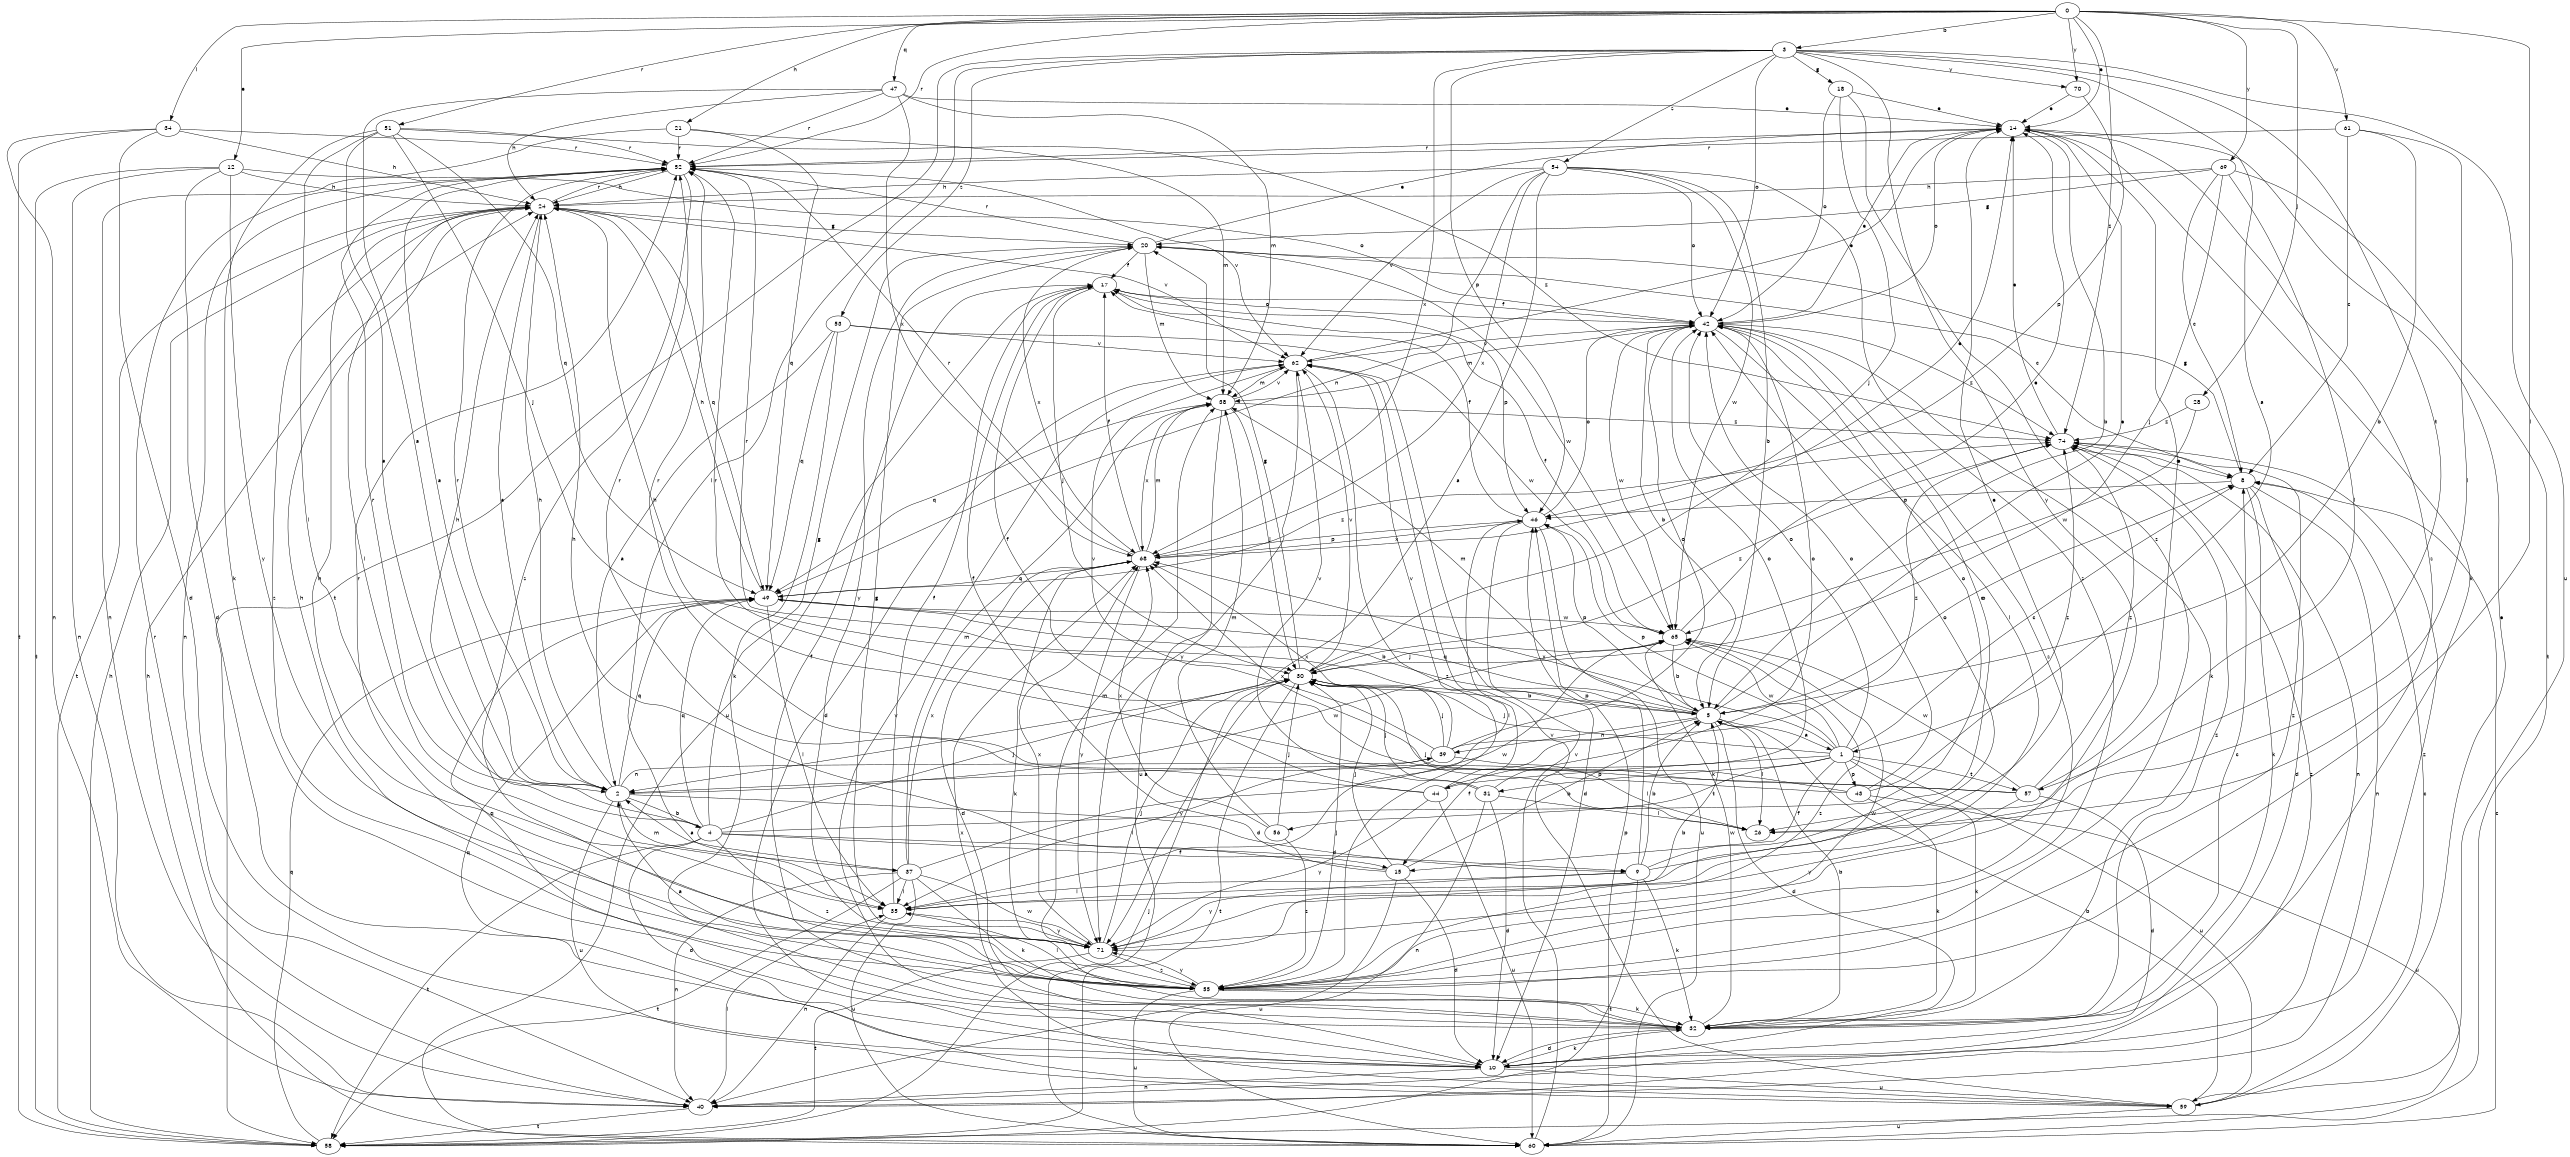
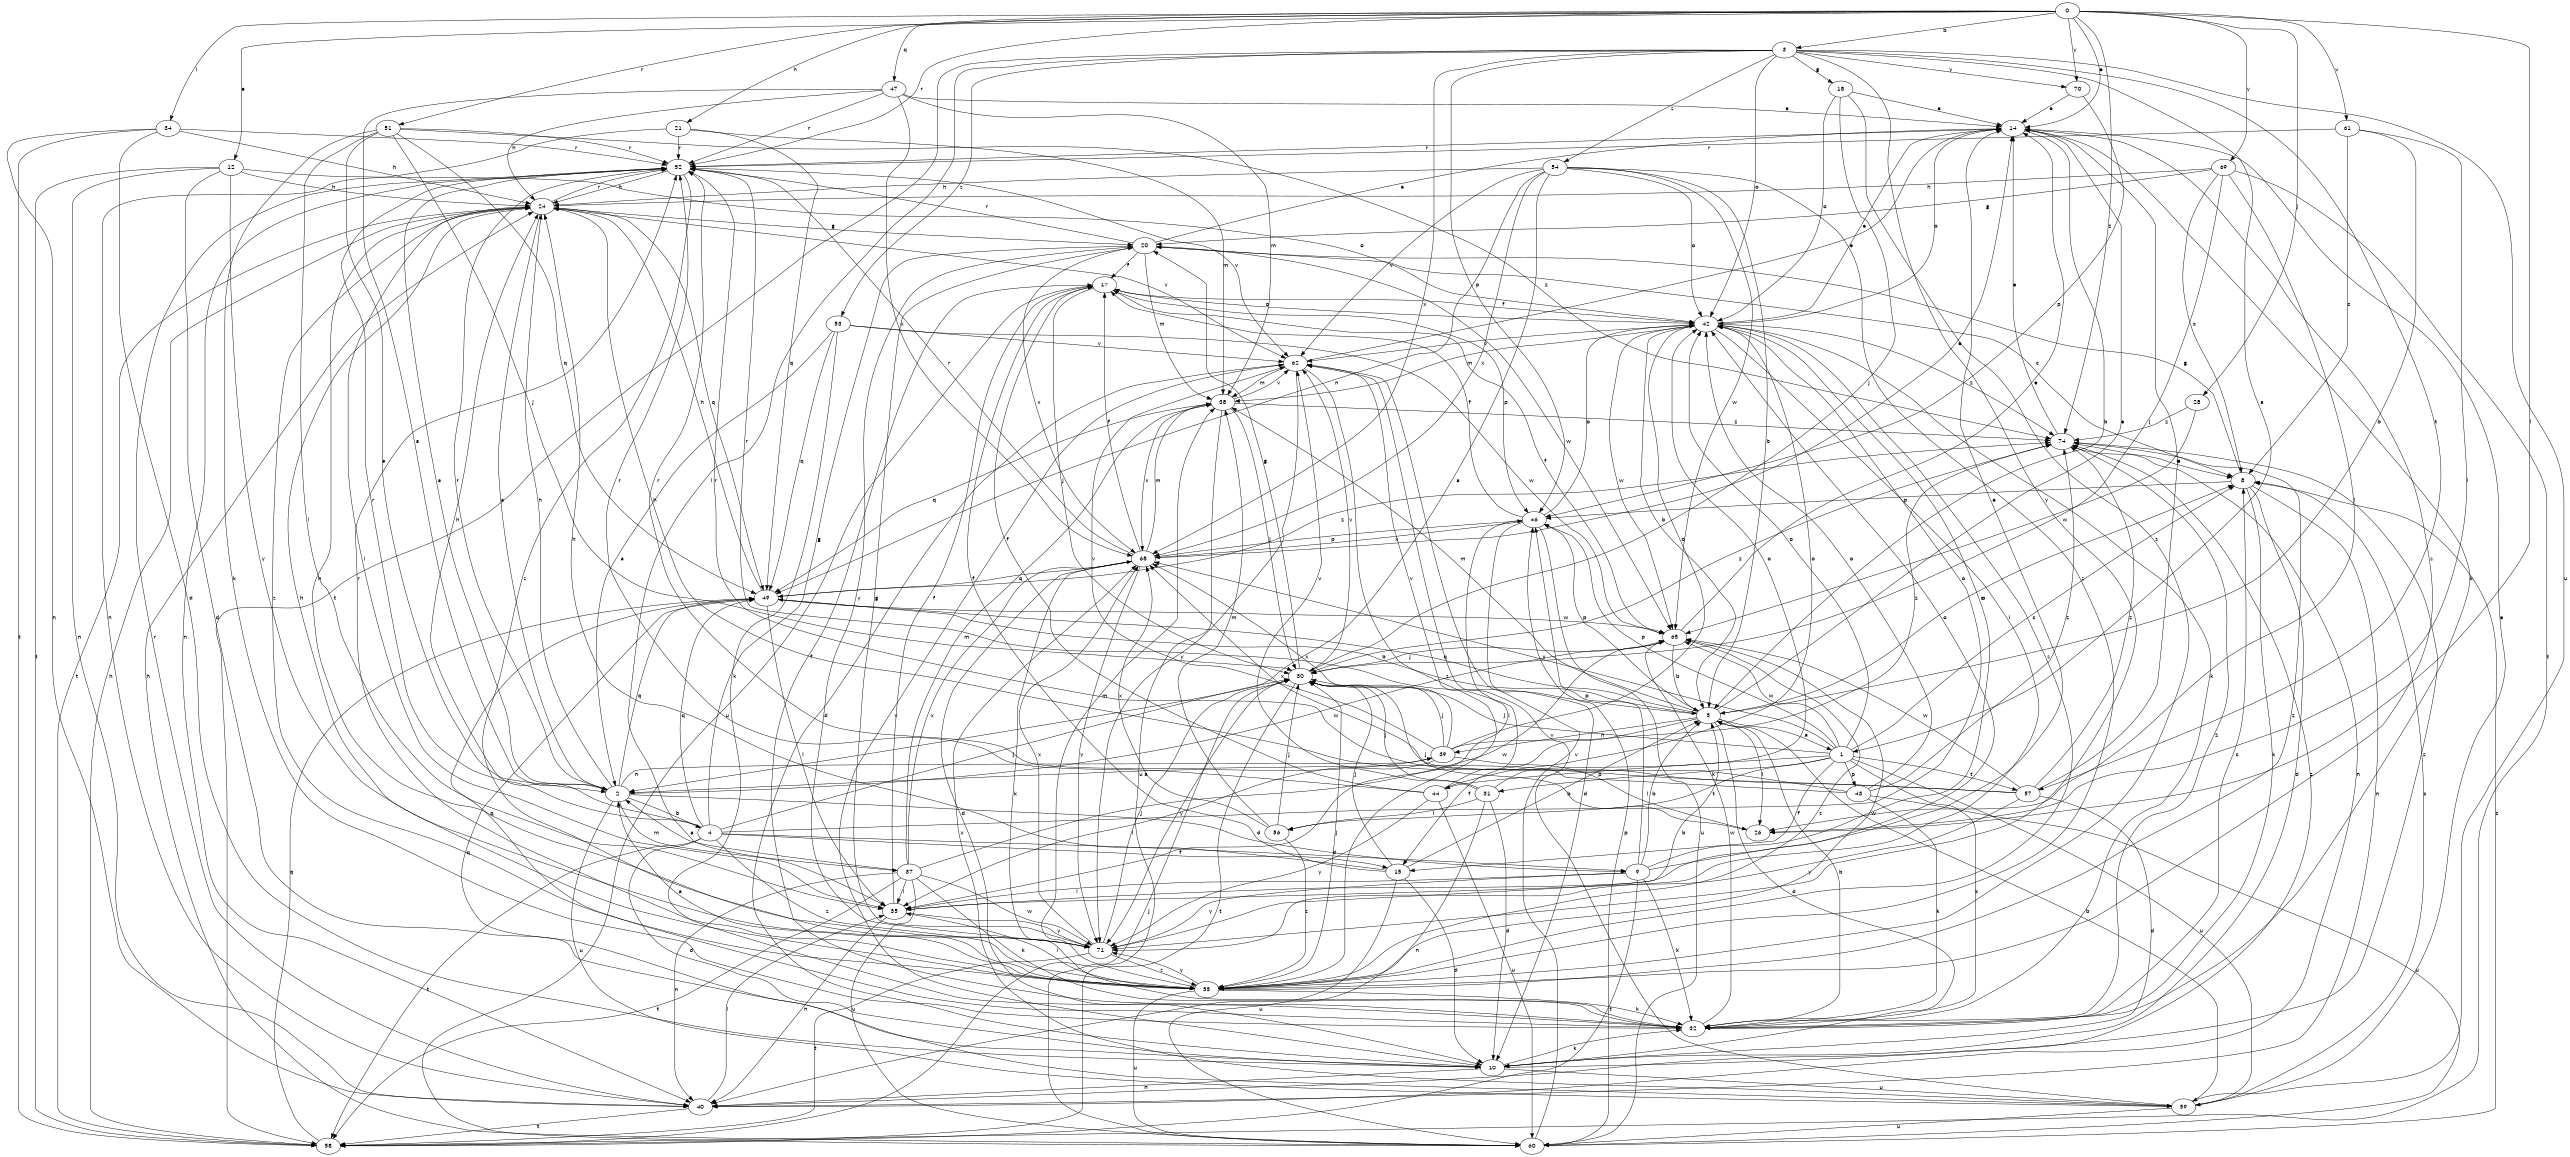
(1530, 699) -> none
(1621, 812) -> (1386, 816)
(1596, 1036) -> none
